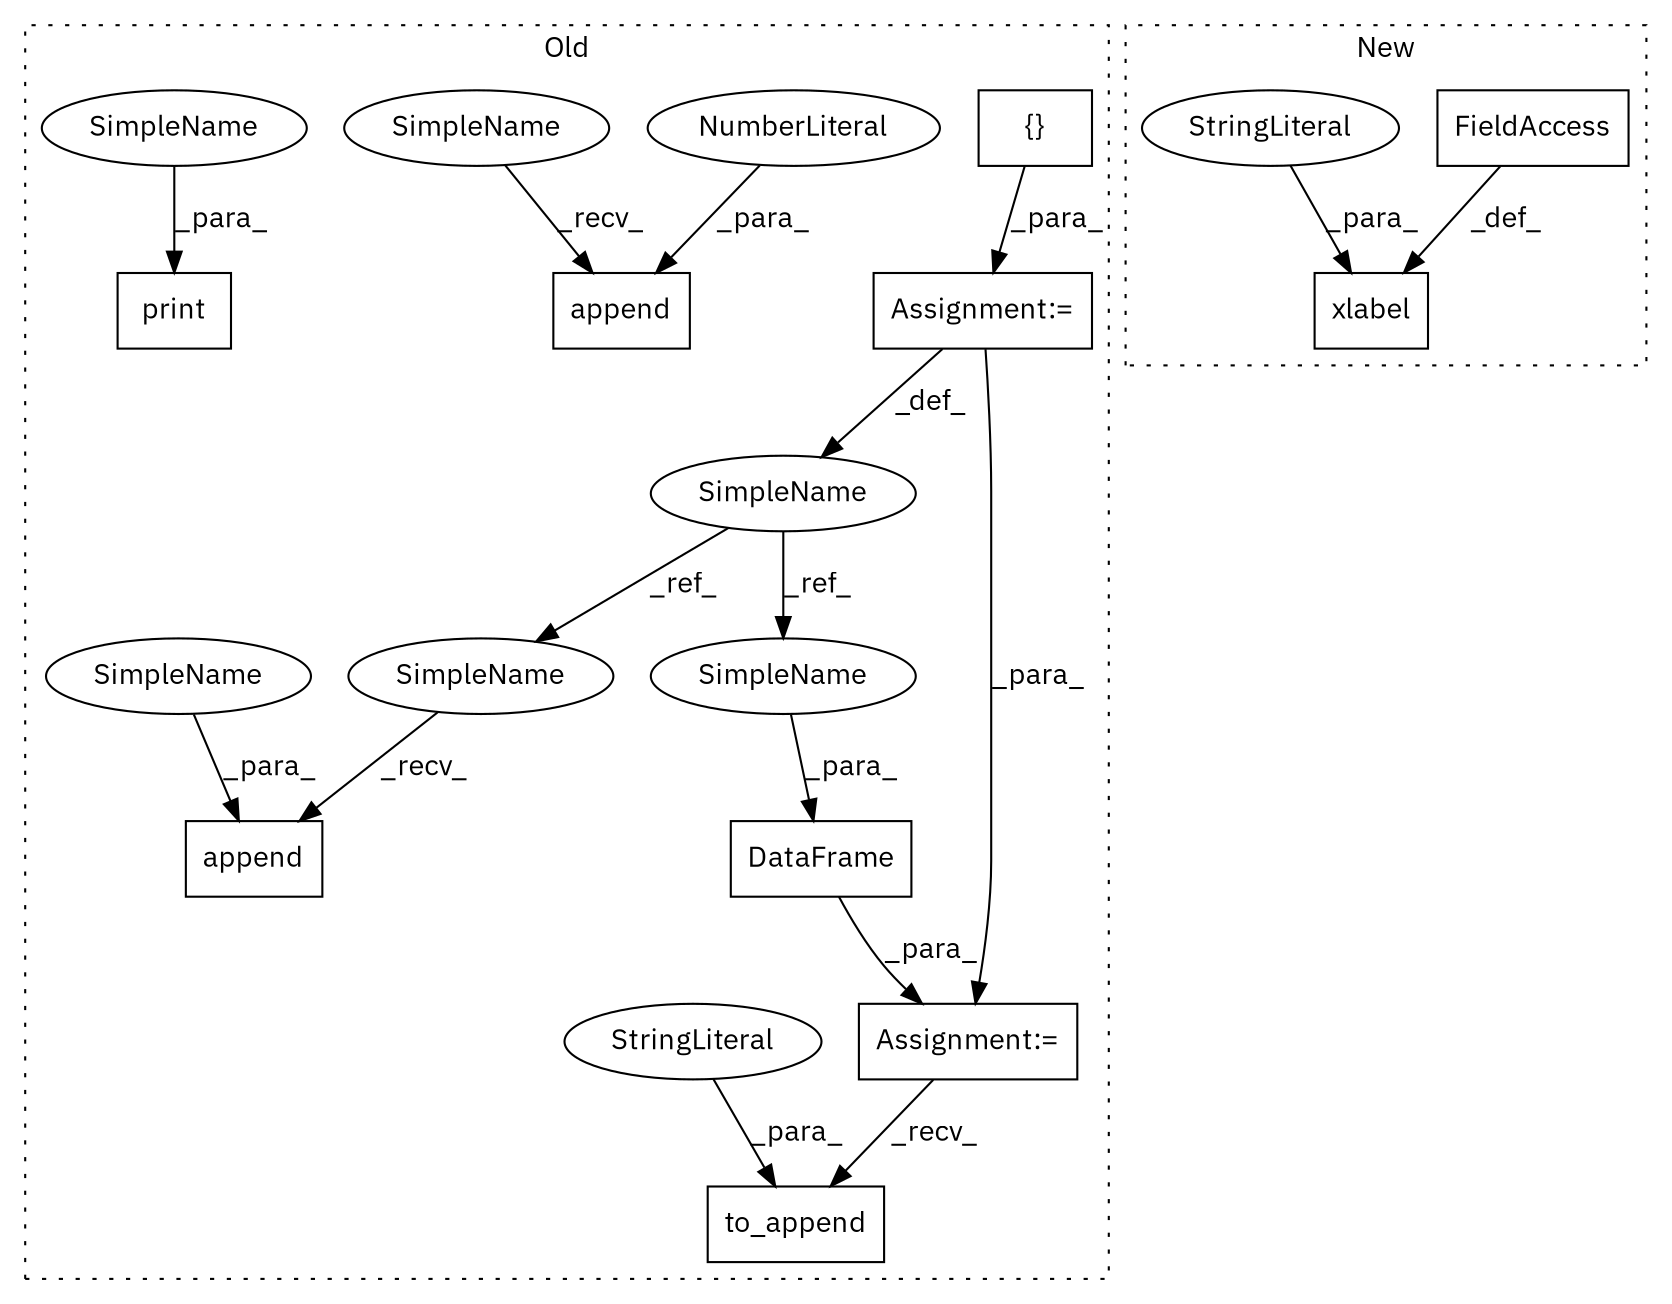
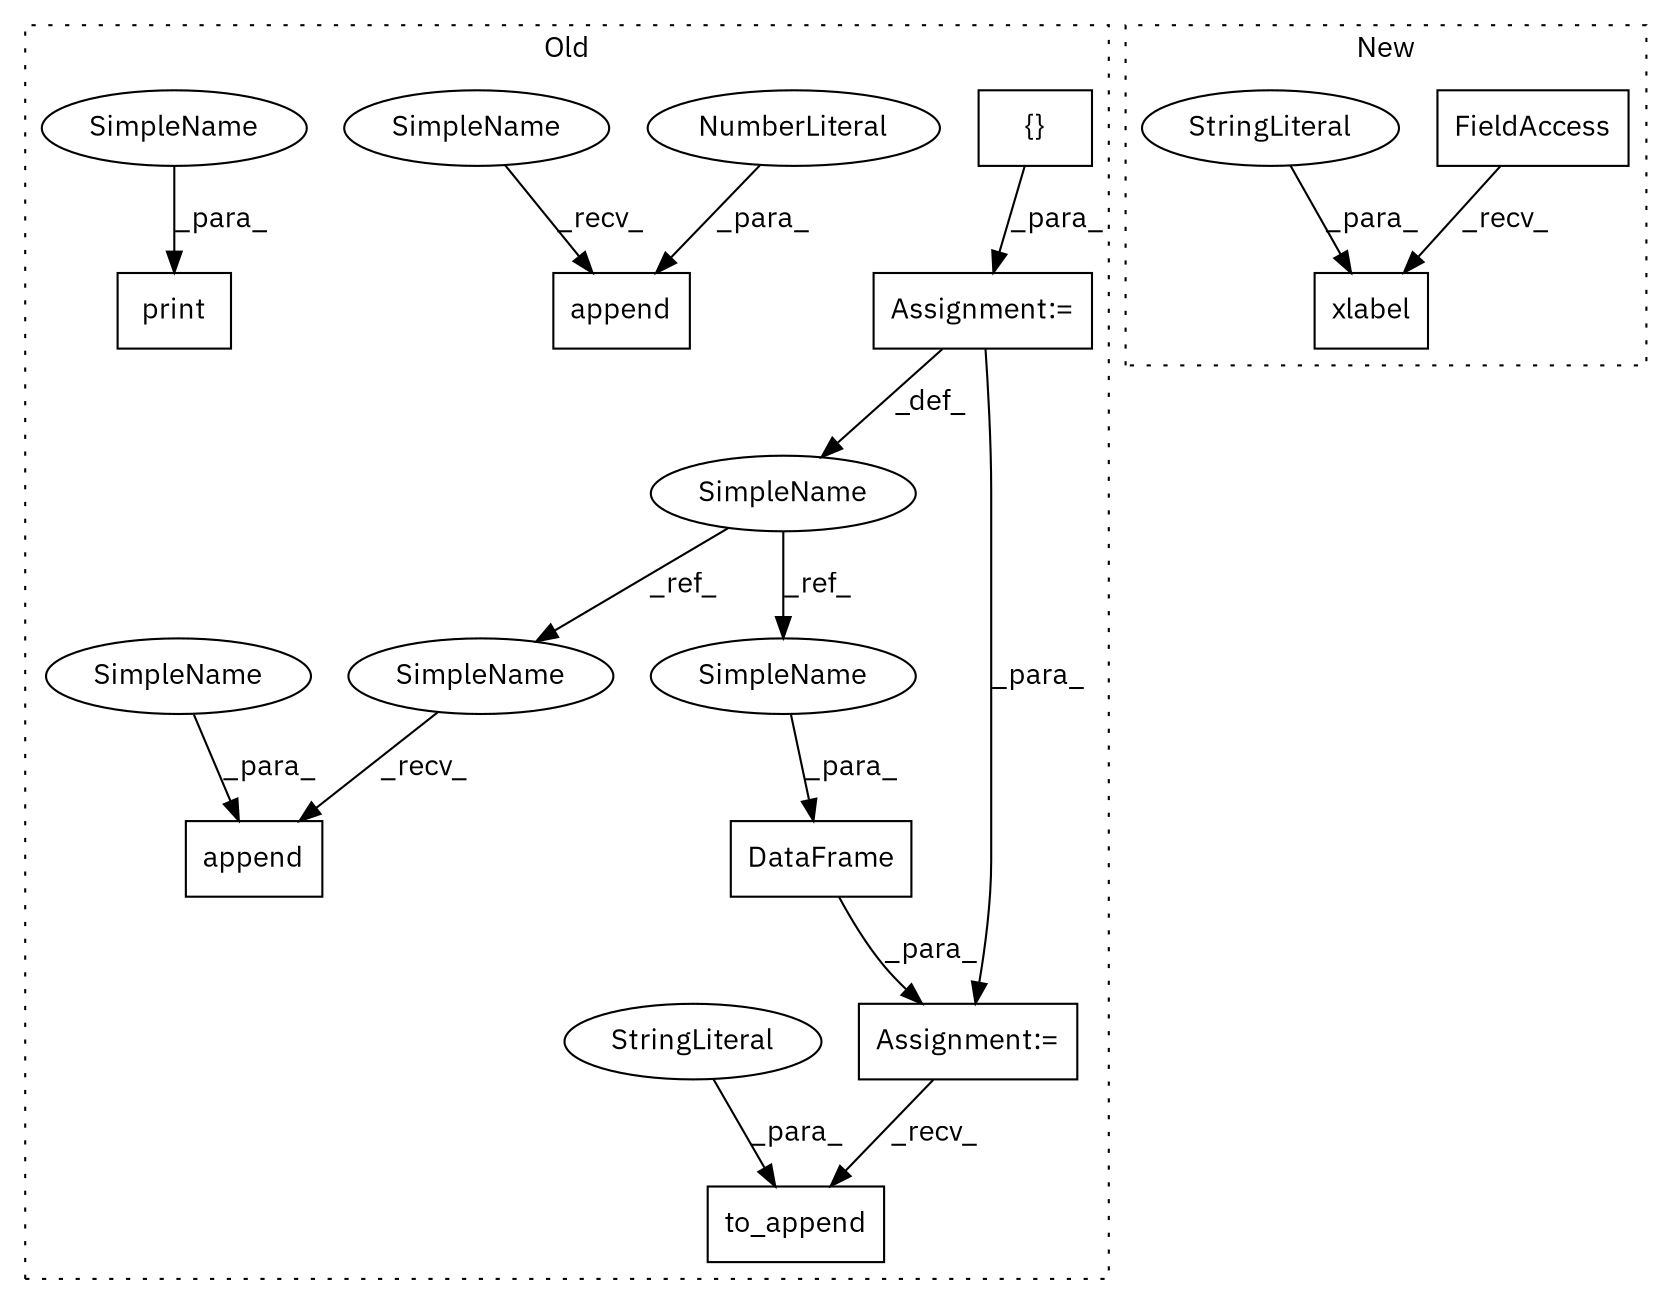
(1507, 219) -> (1507, 219)
